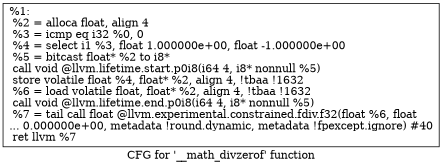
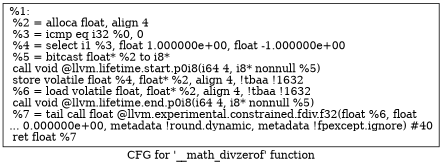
(43, 138) -> (43, 138)
